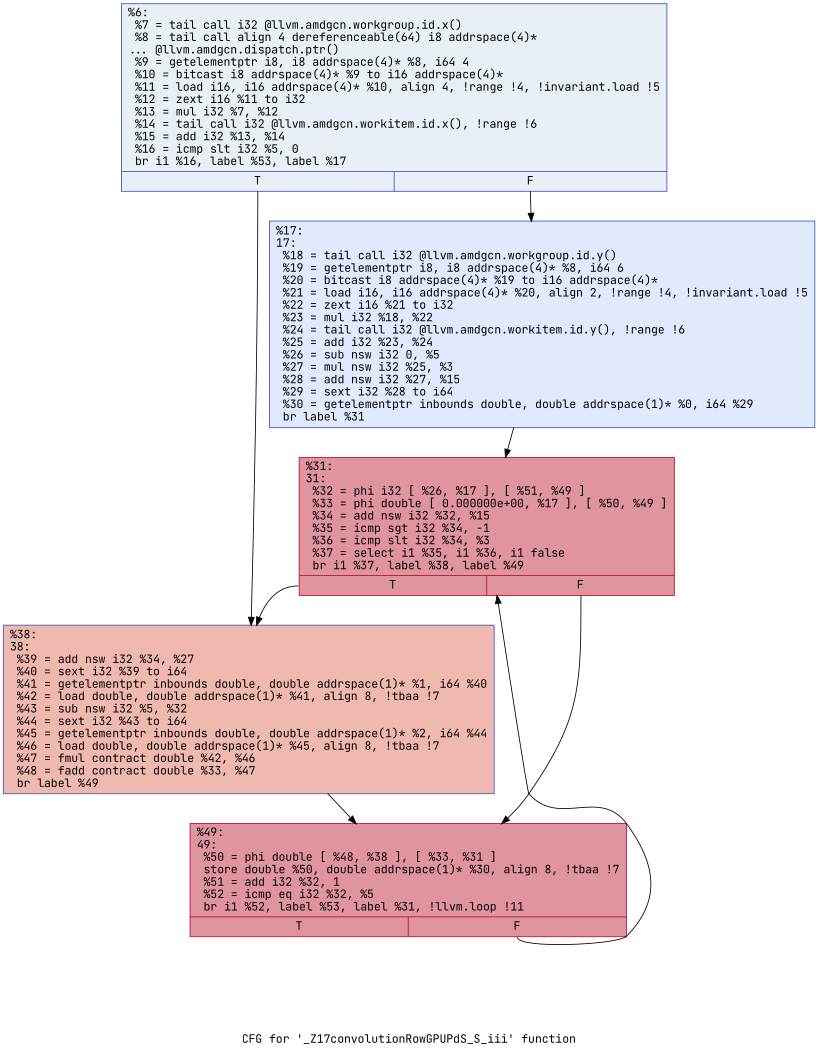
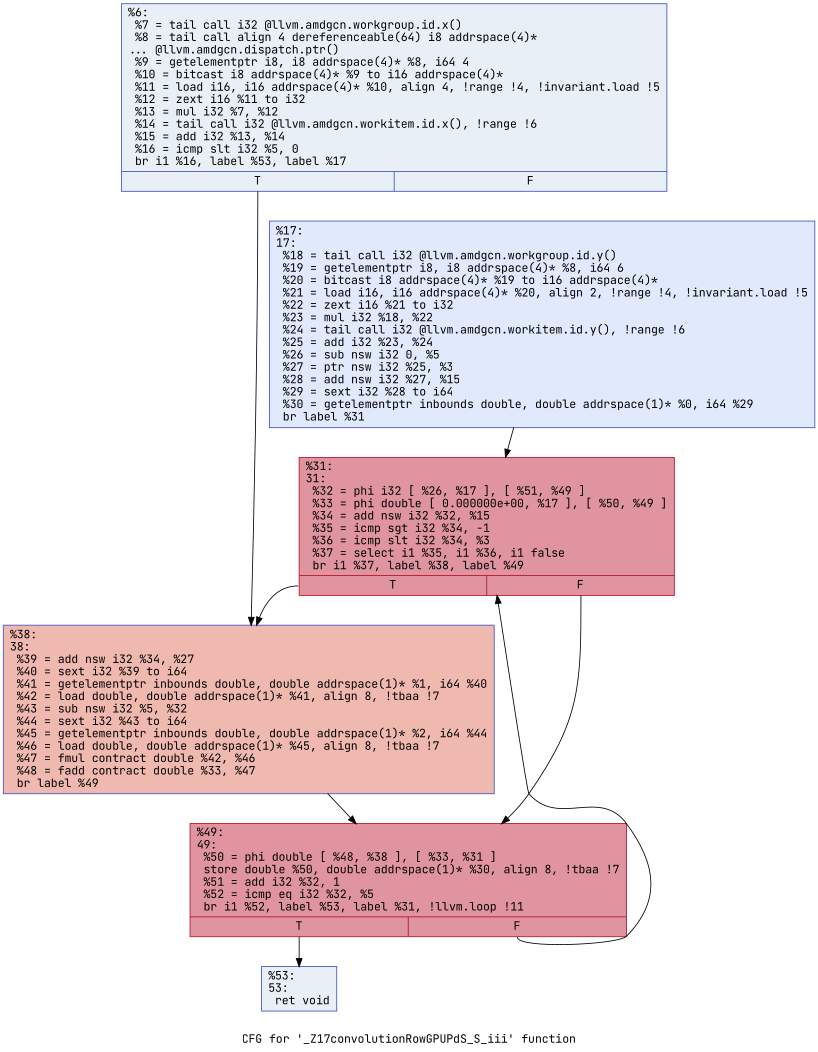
(531, 202) -> none
(365, 367) -> (365, 367)
none -> (299, 989)
